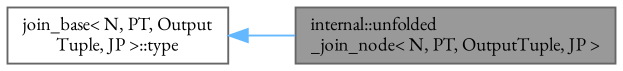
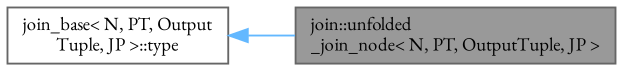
(456, 36) -> (456, 36)
